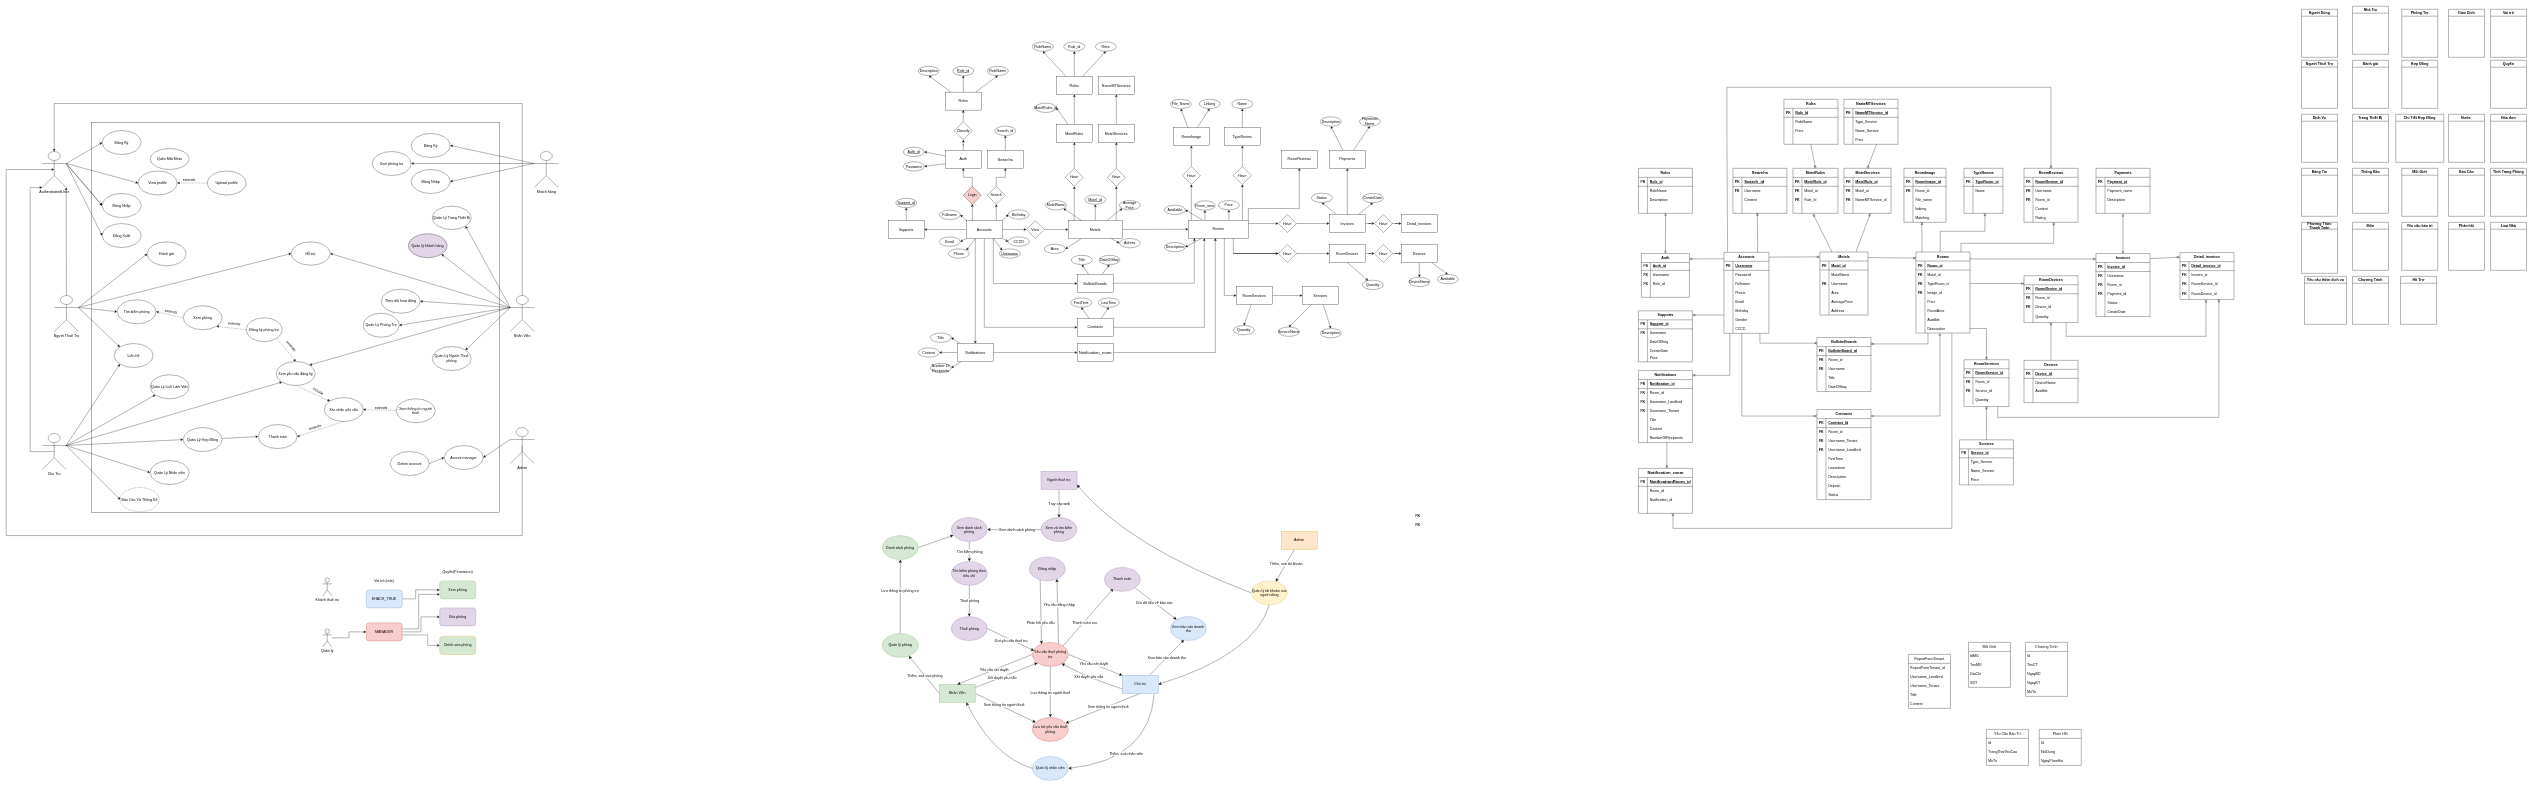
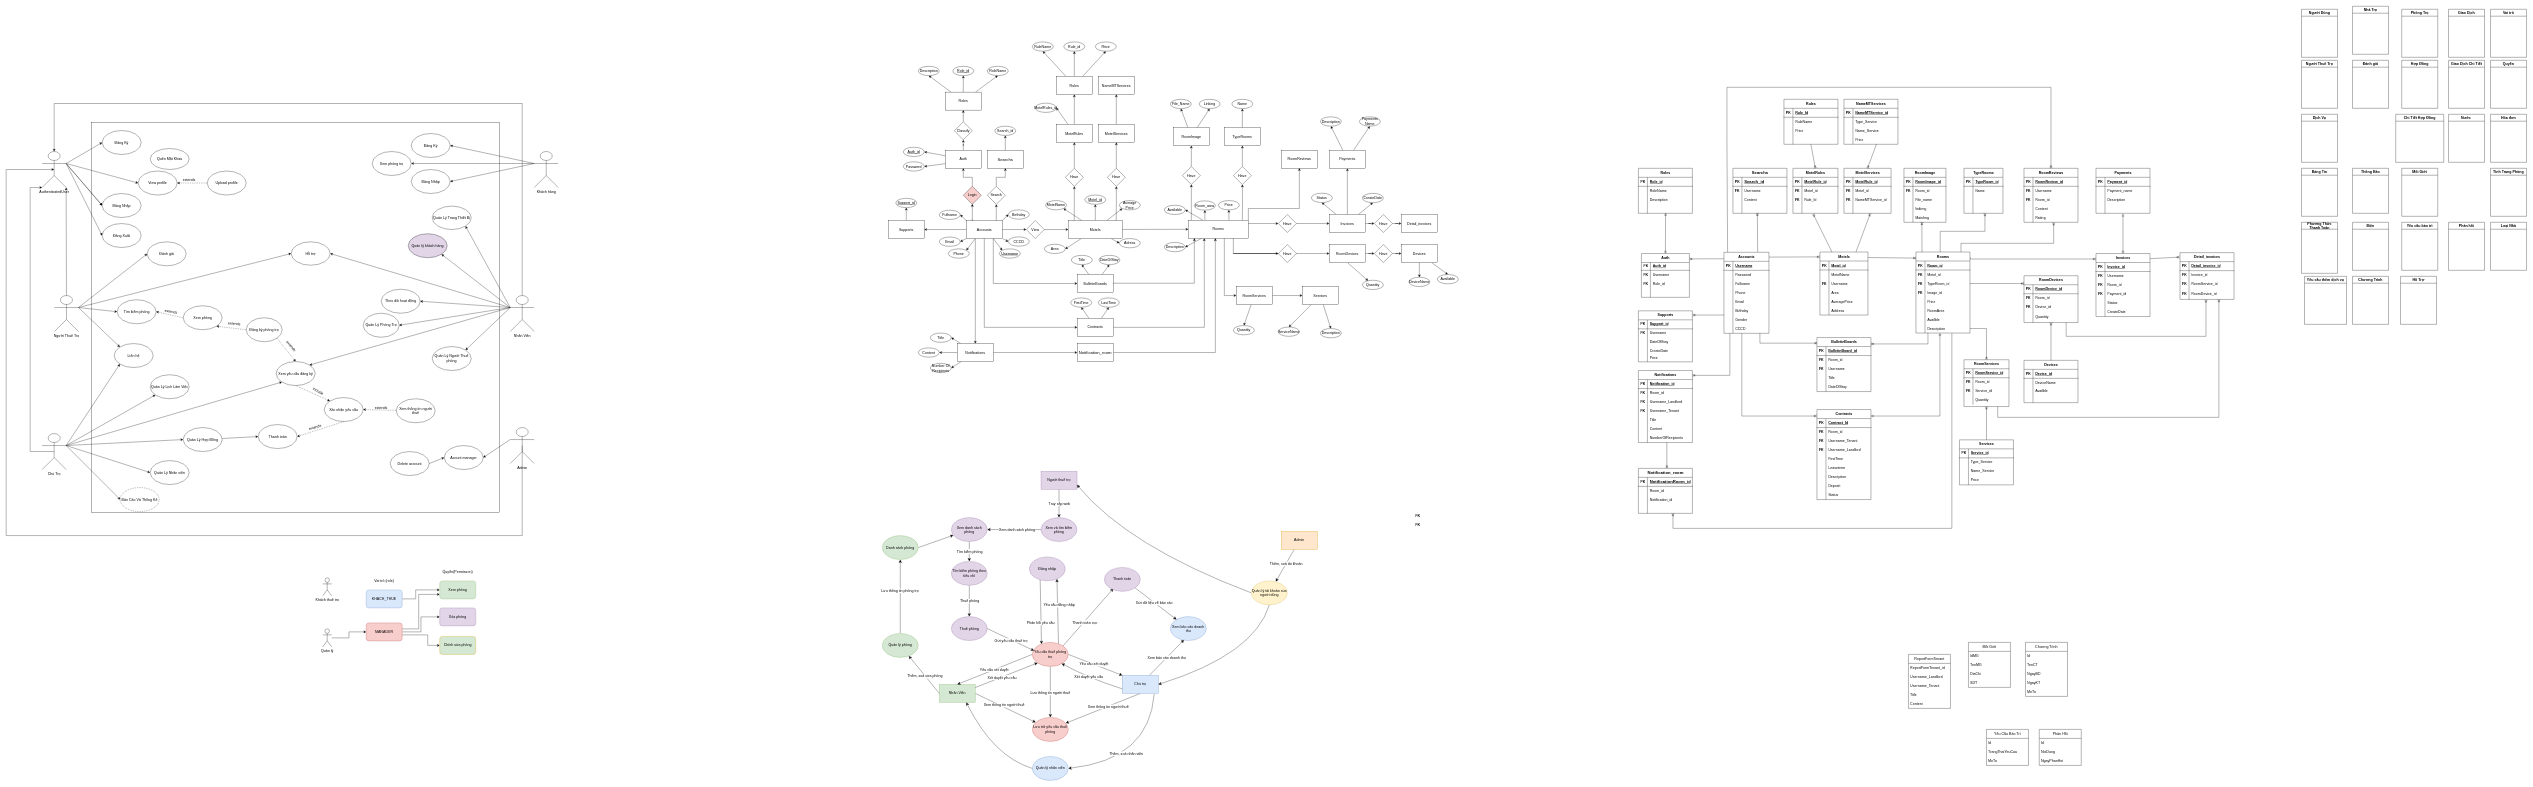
none -> (2466, 84)
(2370, 138) -> none
(2466, 192) -> none
